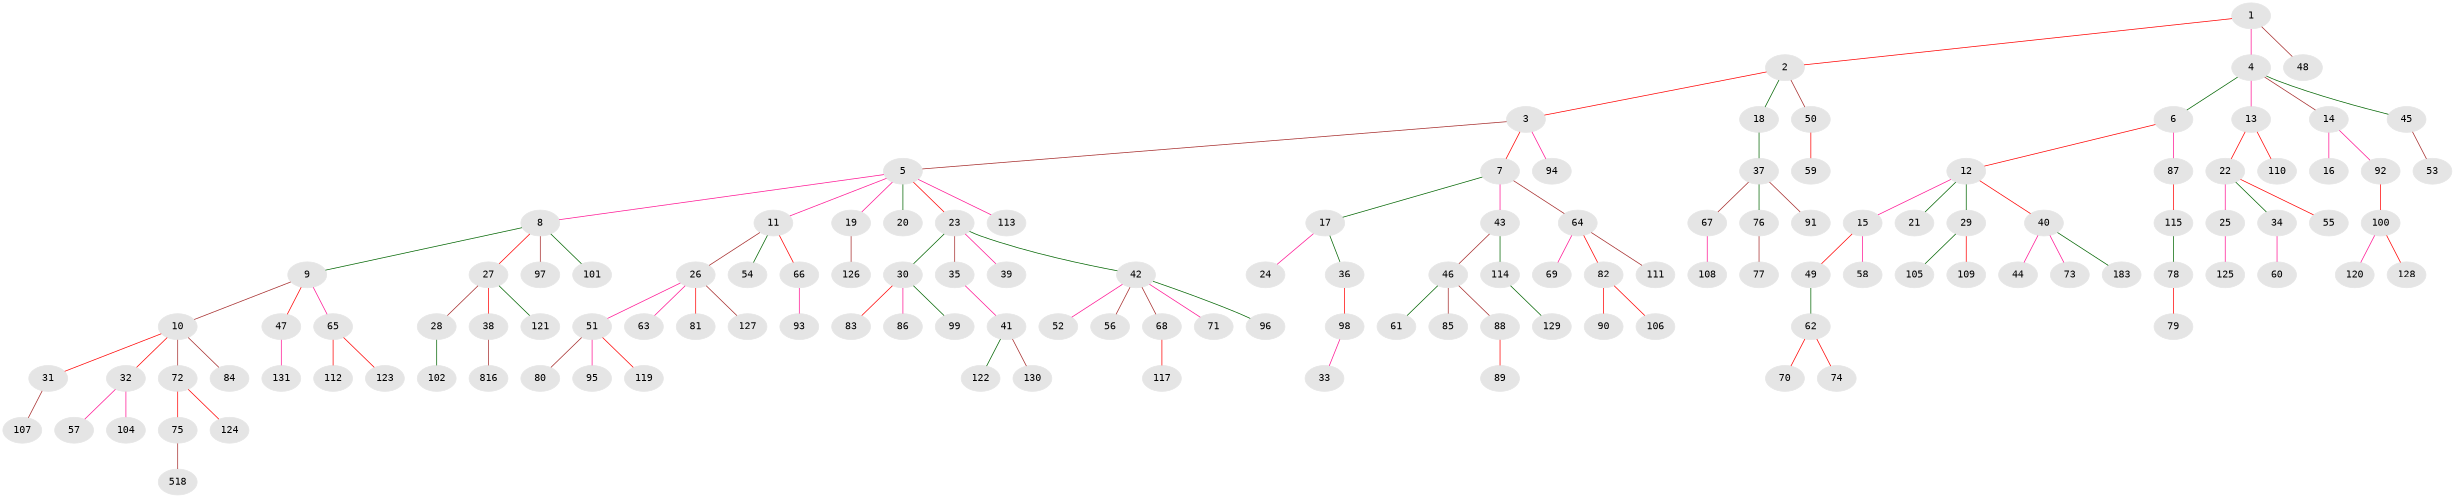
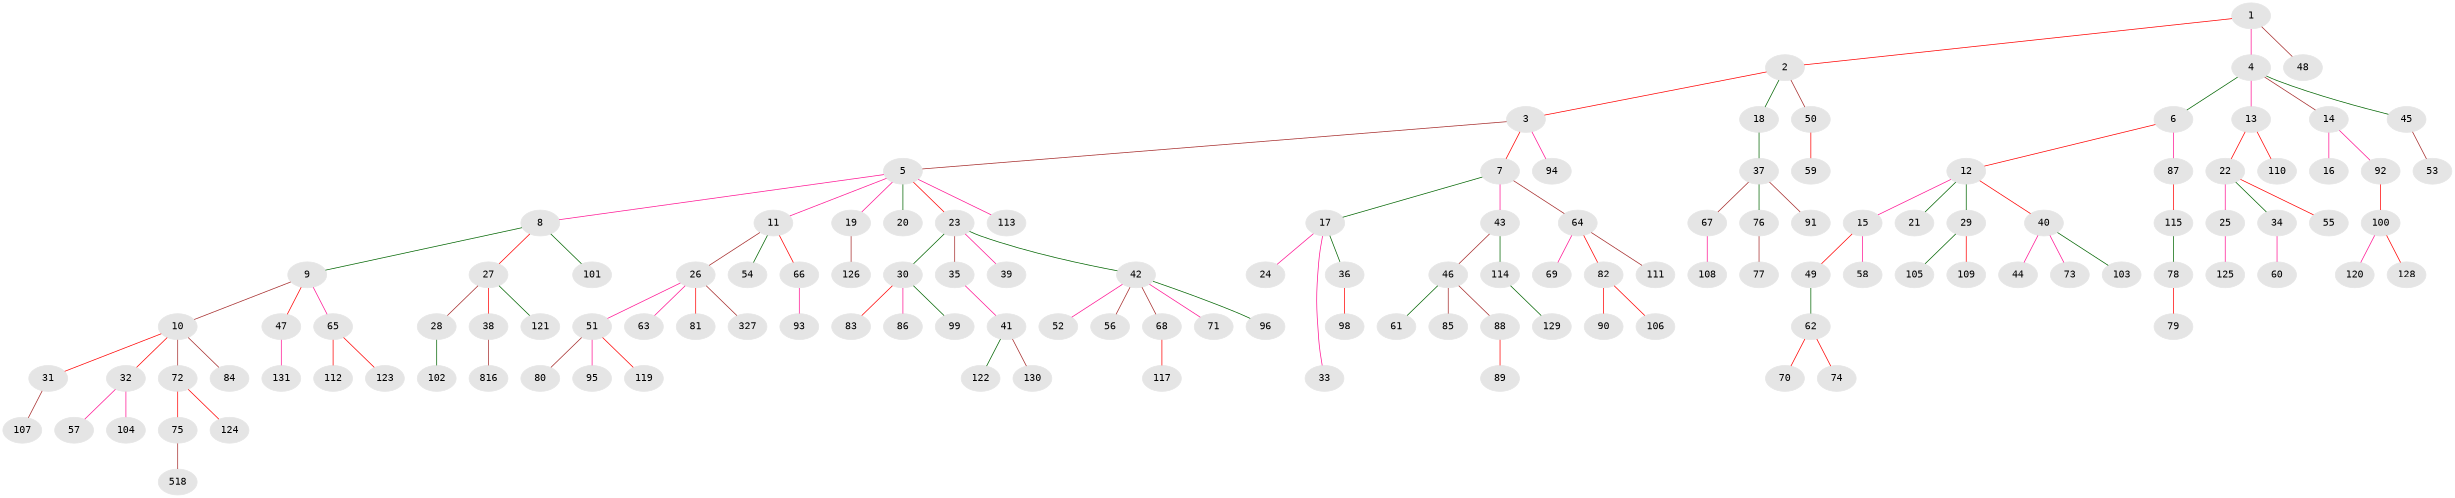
(540, 275) -> none
(2122, 275) -> (2122, 275)
(748, 327) -> (748, 327)
(1335, 353) -> (1317, 301)
